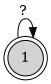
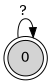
(26, 58) -> (26, 58)
